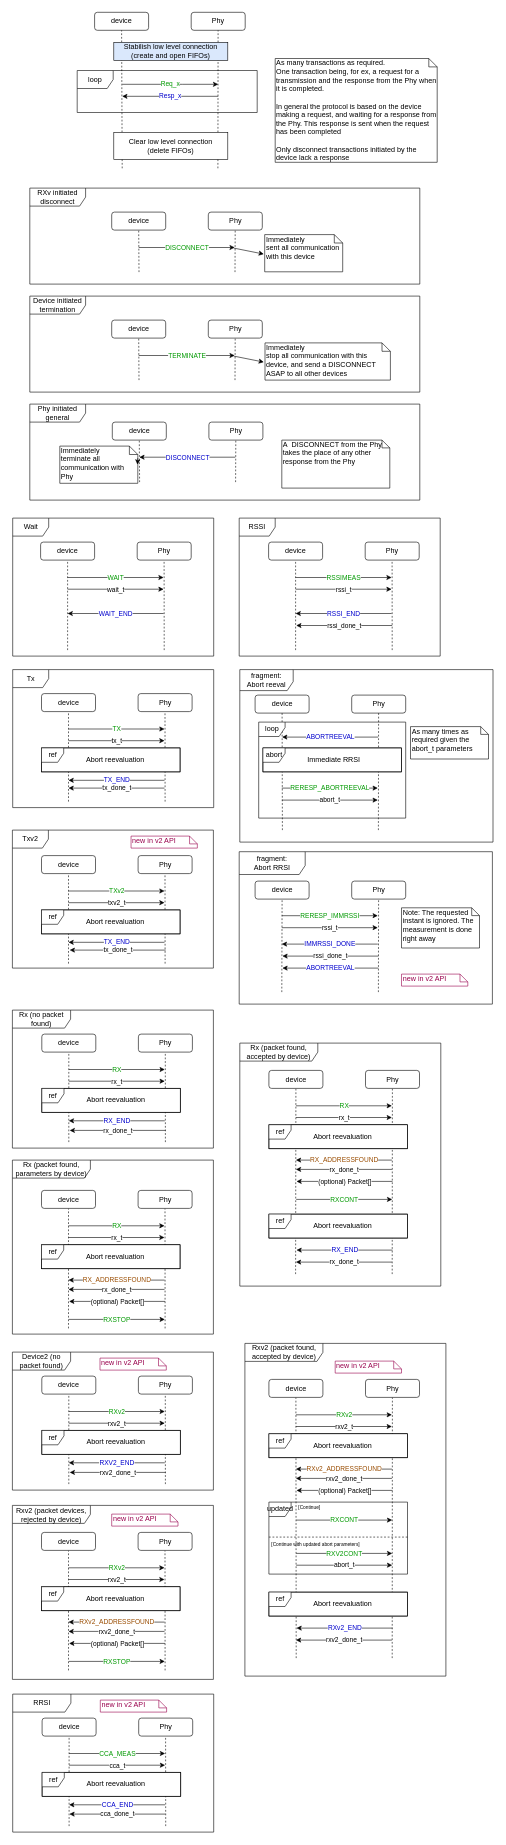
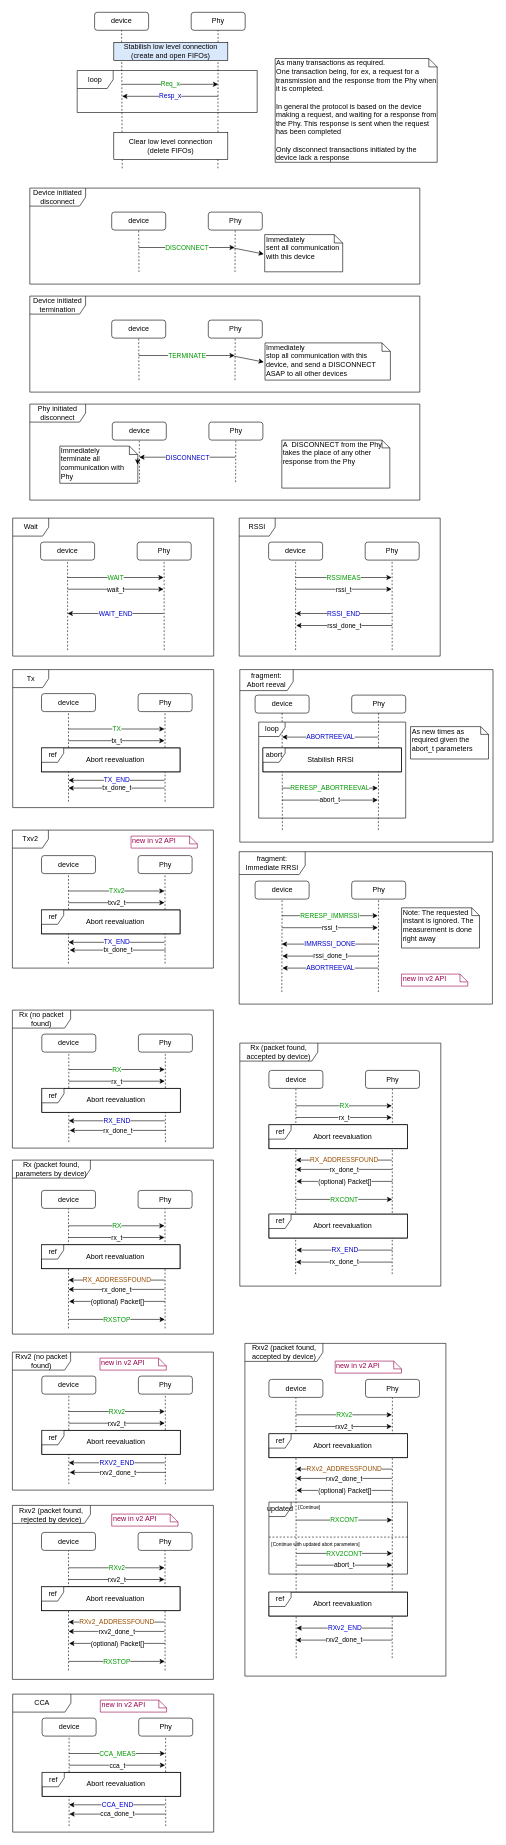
(58, 197) -> (58, 197)
(58, 413) -> (58, 413)
(450, 740) -> (450, 740)
(334, 760) -> (332, 760)
(272, 863) -> (272, 863)
(41, 1361) -> (41, 1361)
(51, 1515) -> (51, 1515)
(42, 1703) -> (42, 1703)
